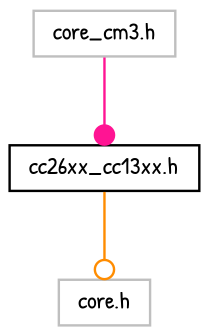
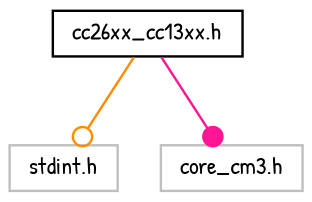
(104, 91) -> (185, 93)
(104, 303) -> (64, 168)
